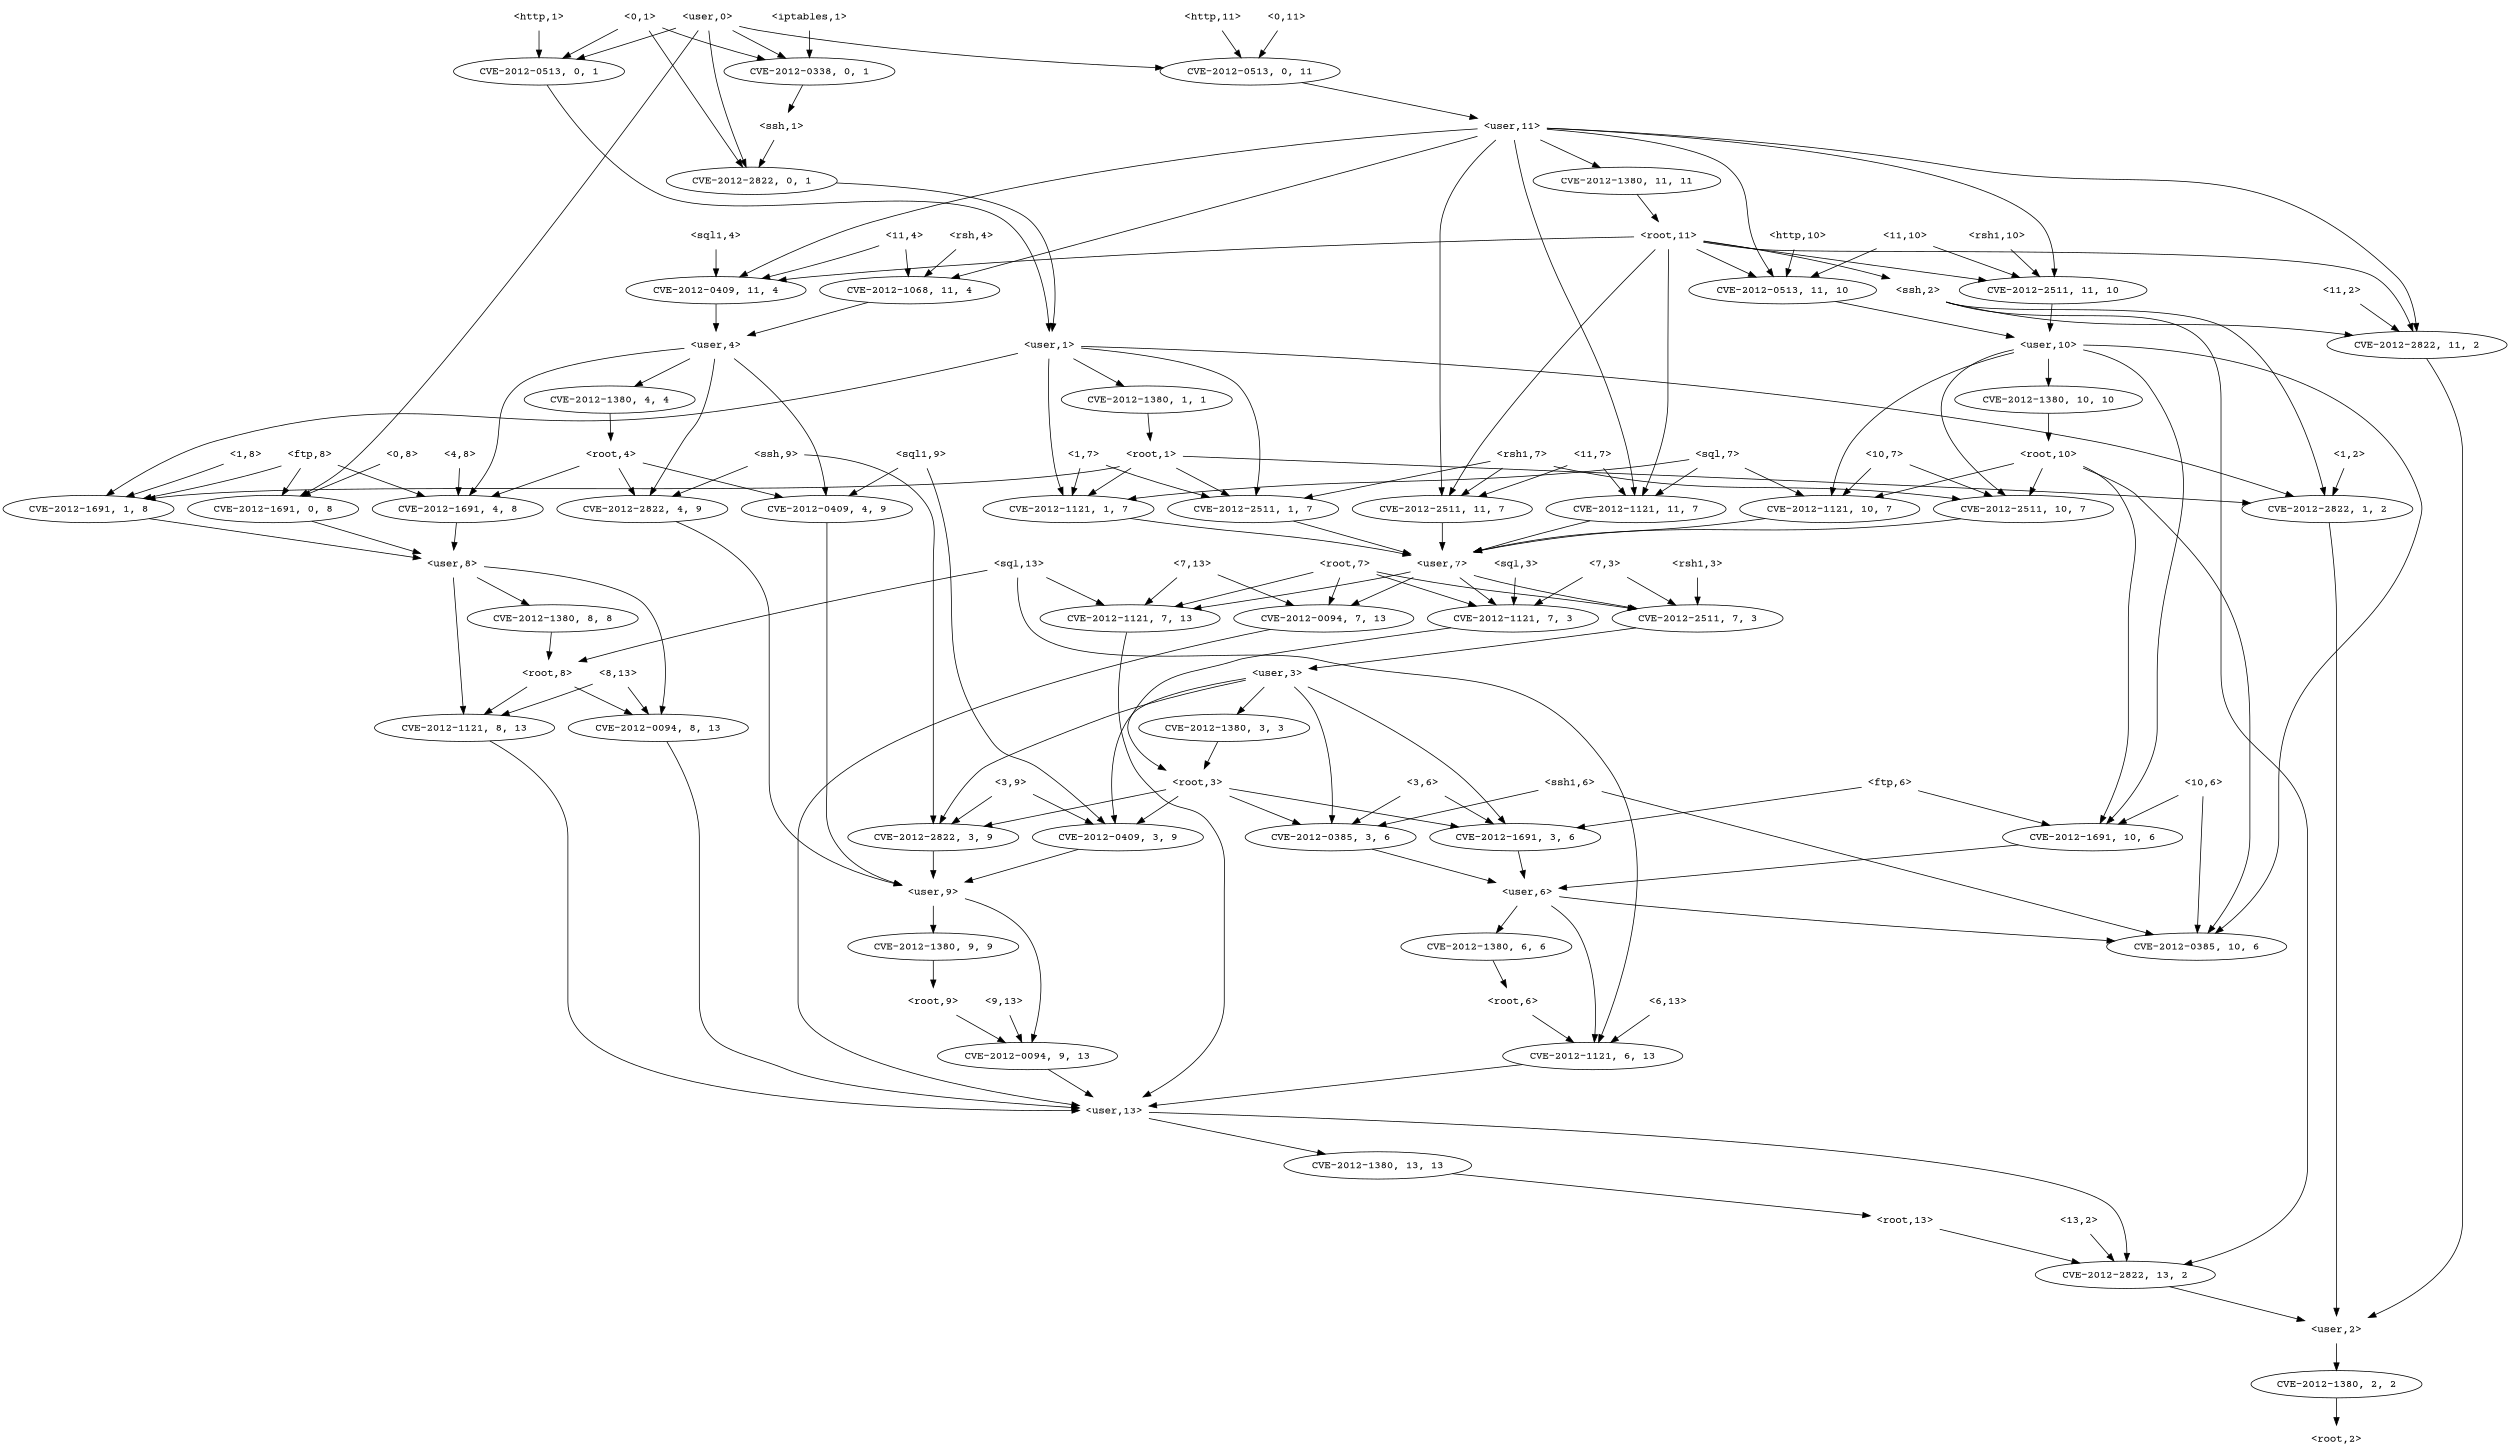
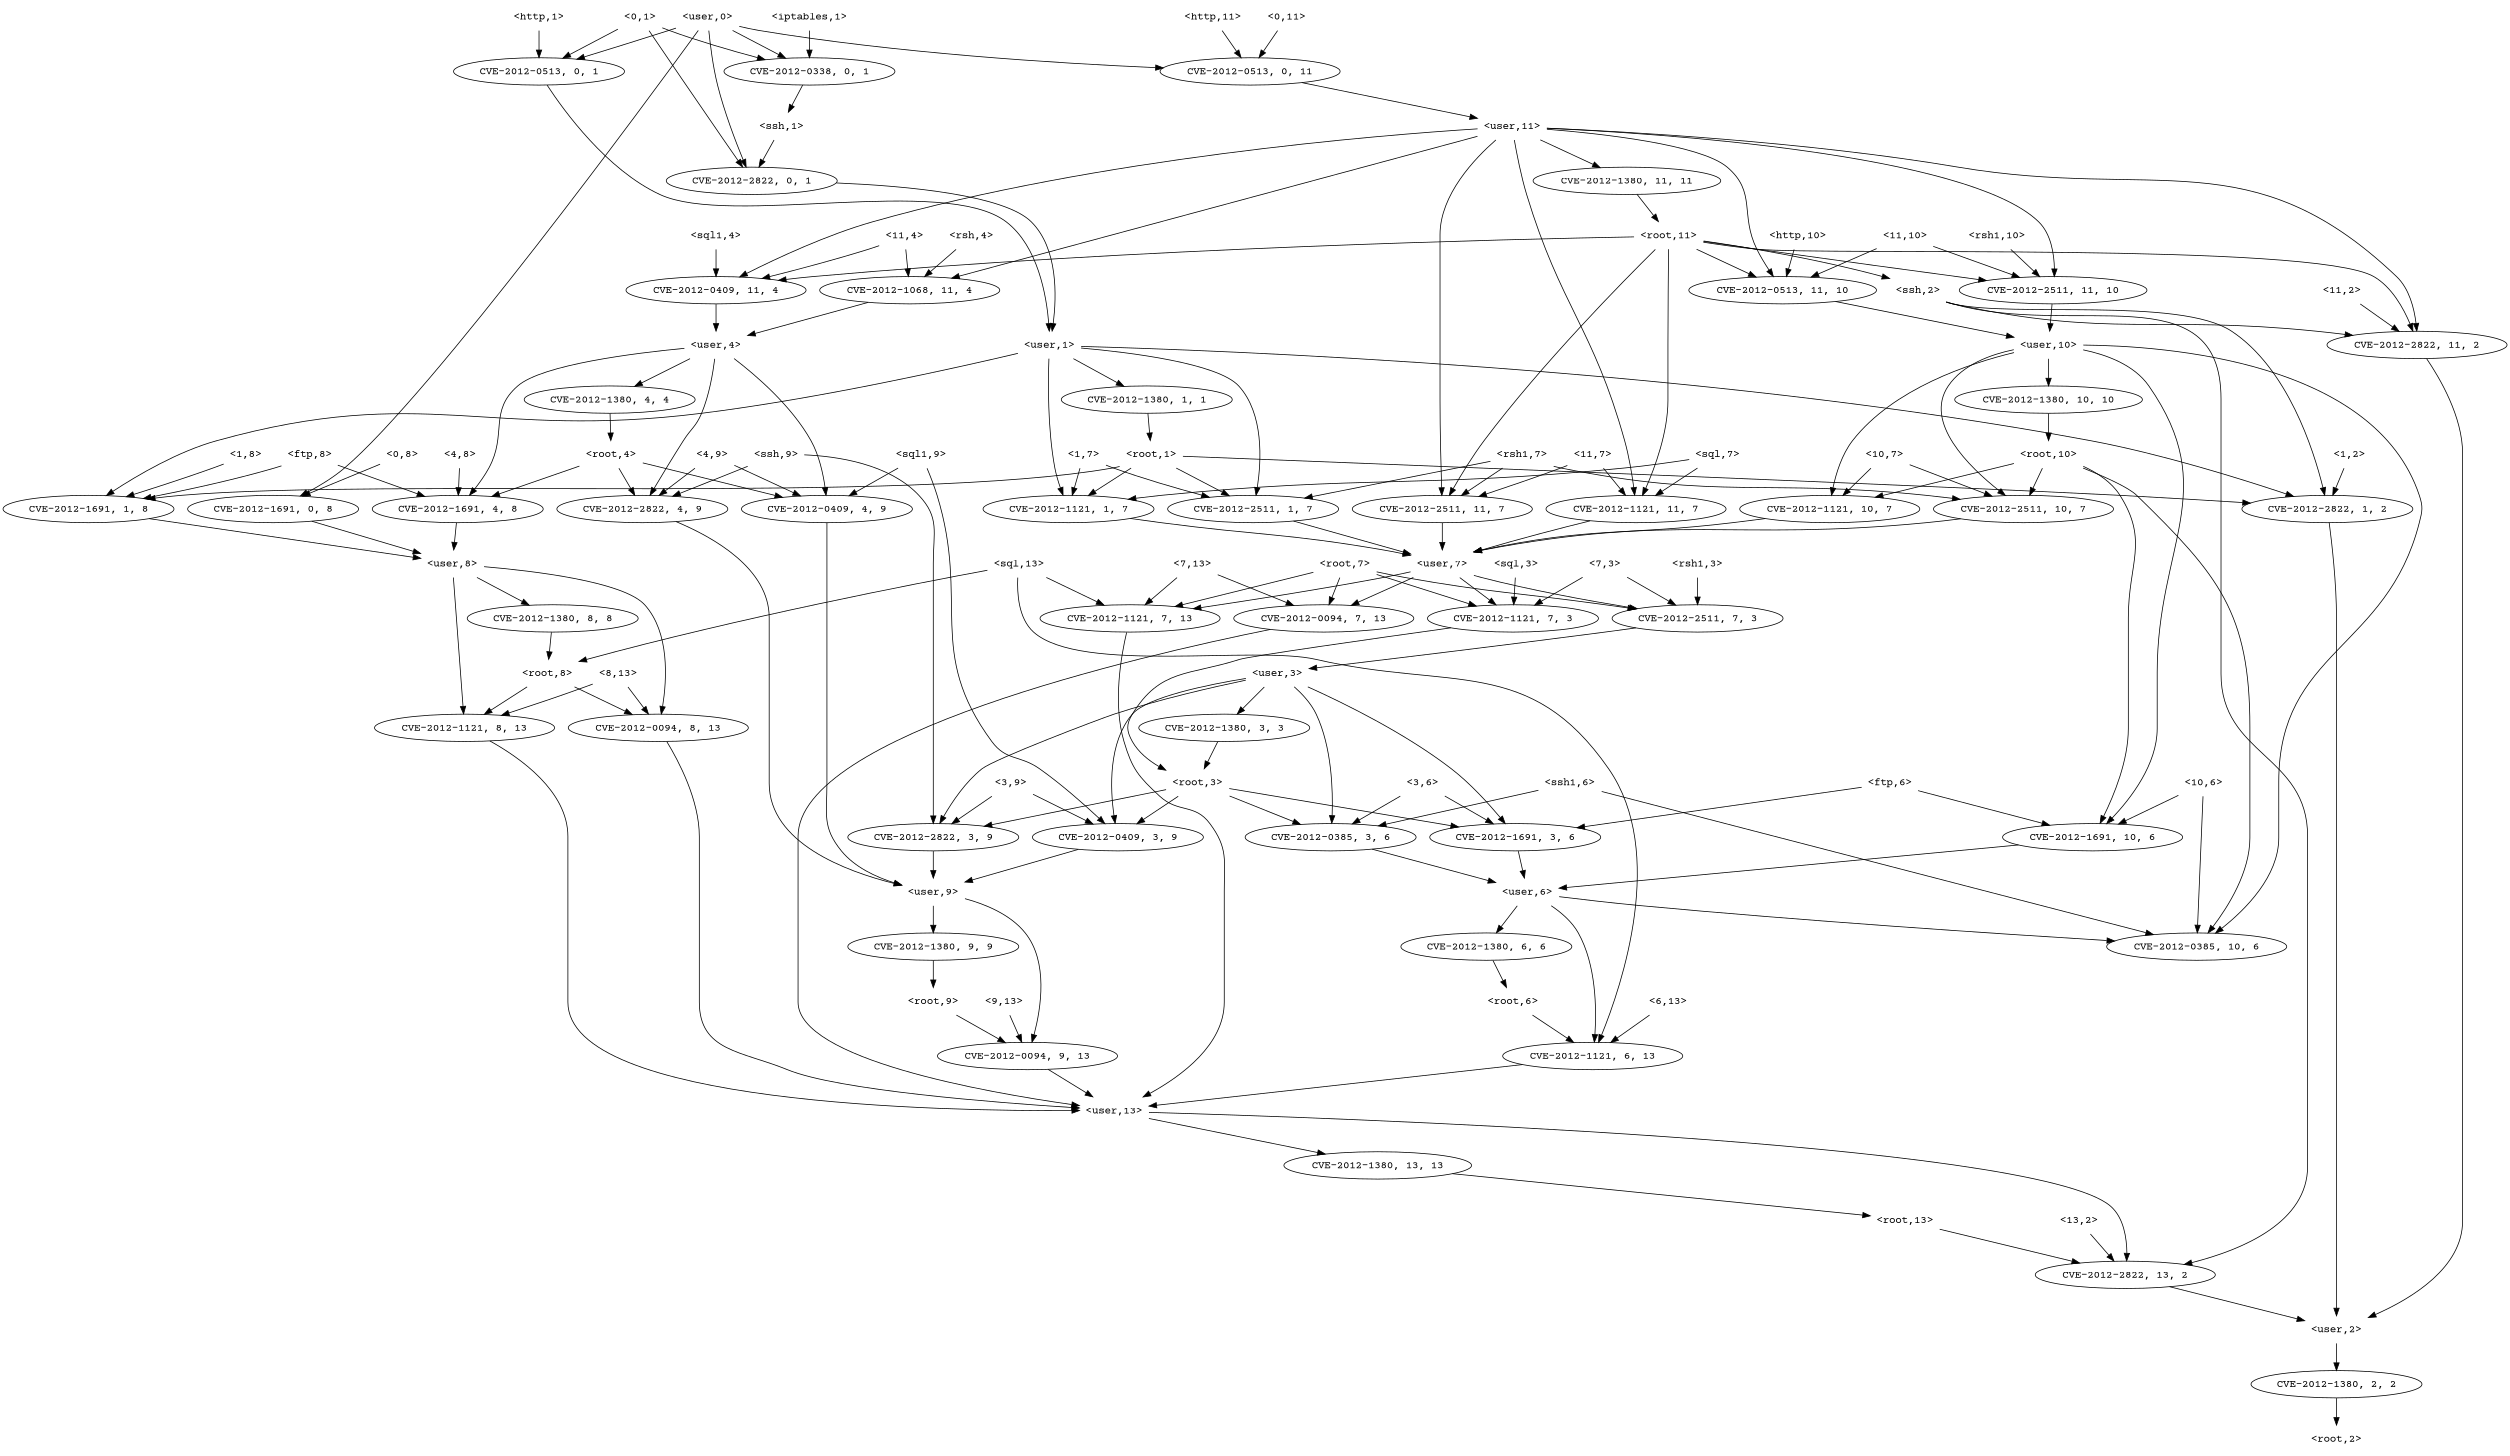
none -> (712, 454)
(1758, 474) -> none
(293, 479) -> none
